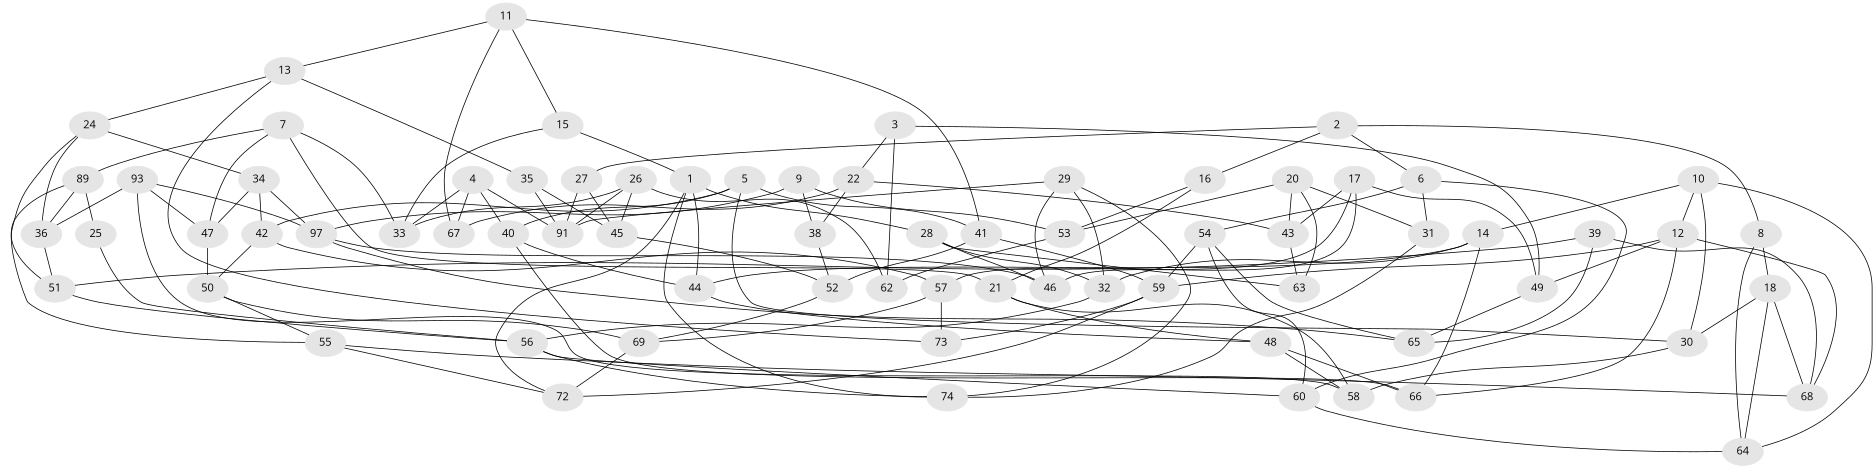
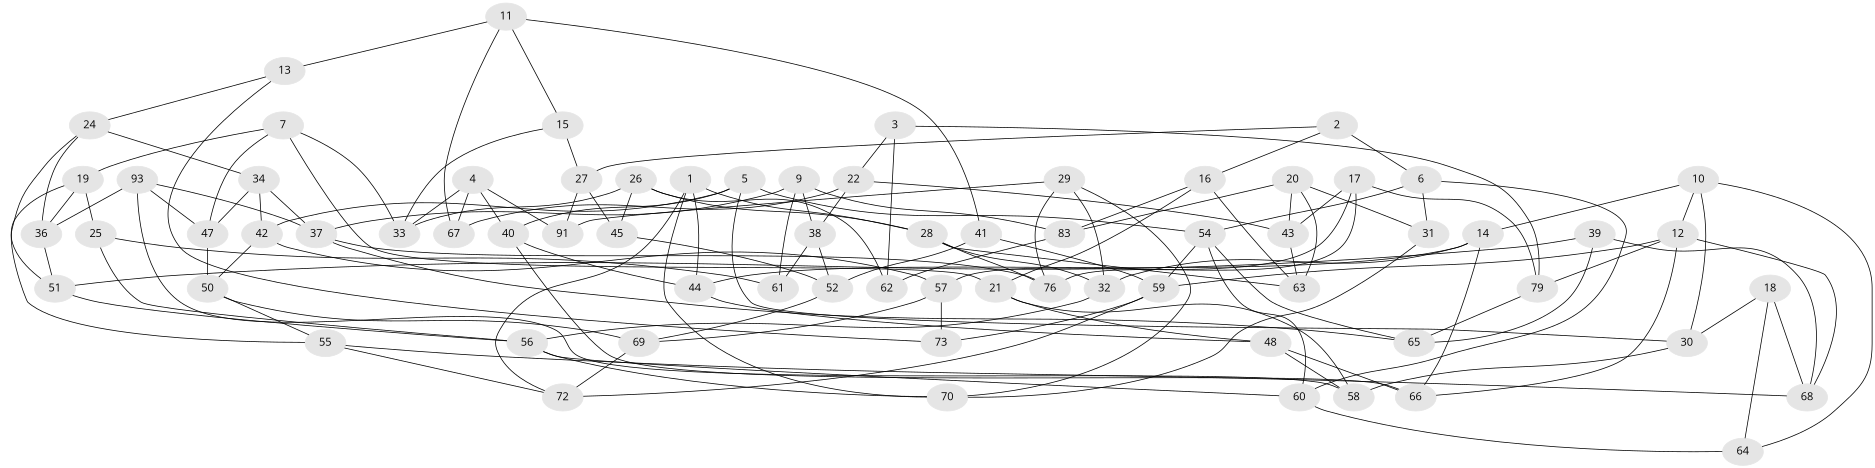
(628, 151) -> (572, 152)
(83, 180) -> (83, 180)
(527, 180) -> none
(609, 200) -> (766, 211)
(858, 207) -> (1014, 216)
(316, 234) -> (316, 234)
(1064, 234) -> (1064, 234)
(1761, 234) -> none
none -> (1250, 236)
none -> (778, 289)
(1050, 289) -> (1050, 289)
(1537, 289) -> (1537, 289)
(947, 397) -> (947, 397)
